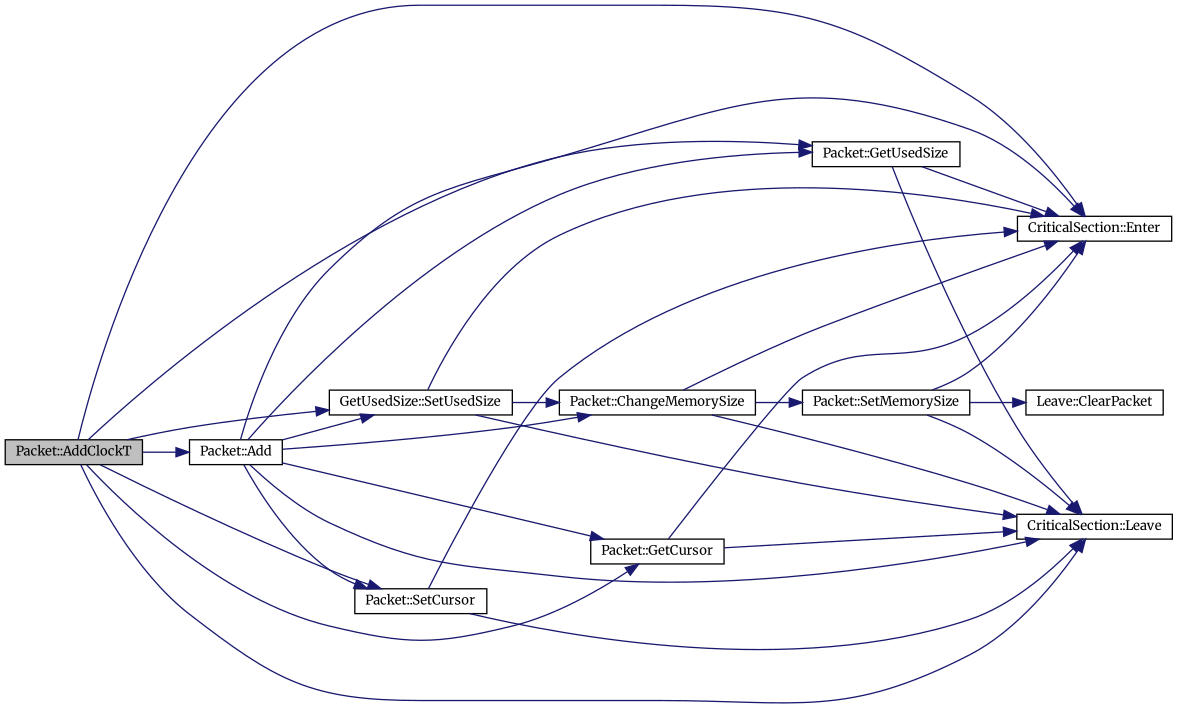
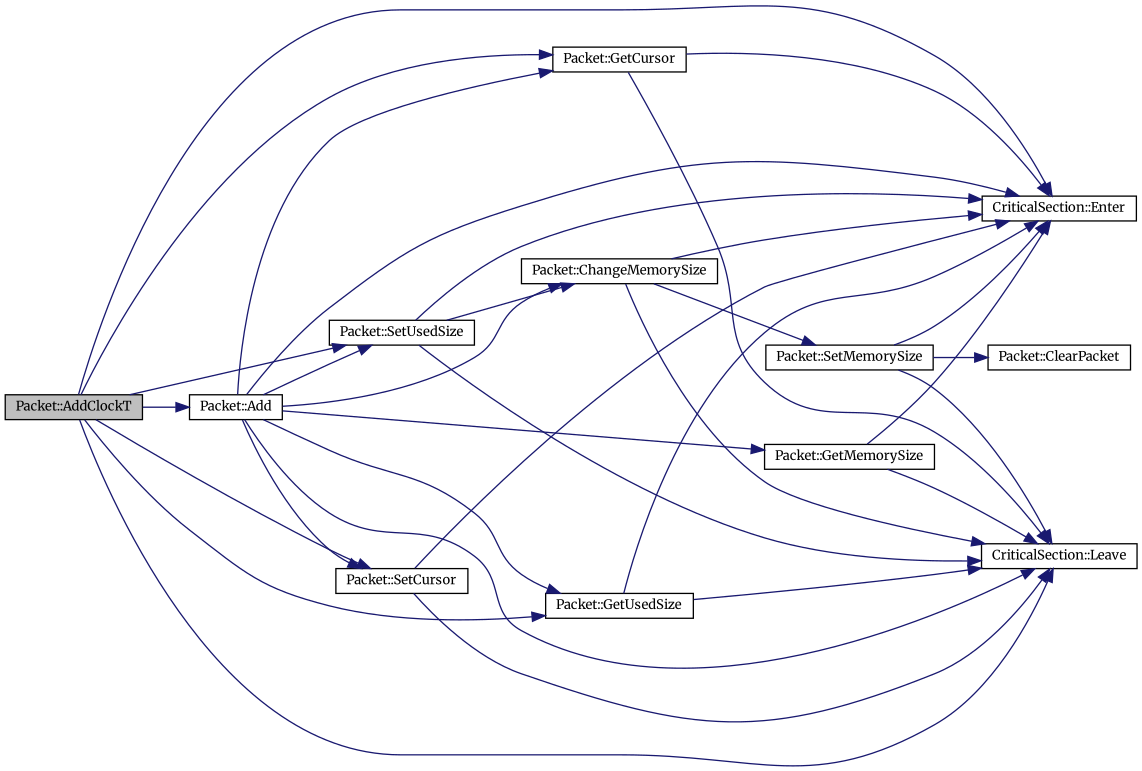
(421, 403) -> (402, 333)
(1095, 403) -> (1059, 358)
none -> (850, 457)
